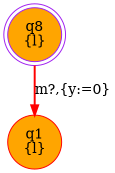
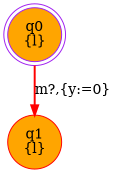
(35, 35) -> (35, 35)
